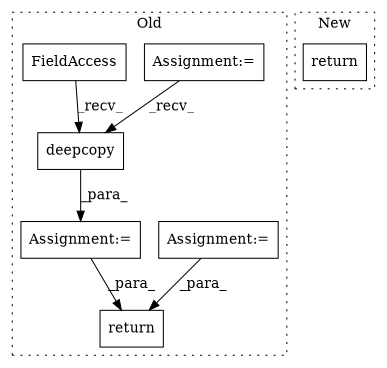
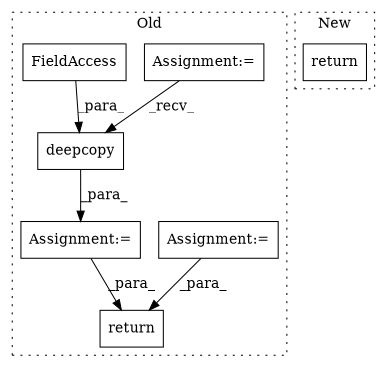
(101, 107) -> (101, 107)
